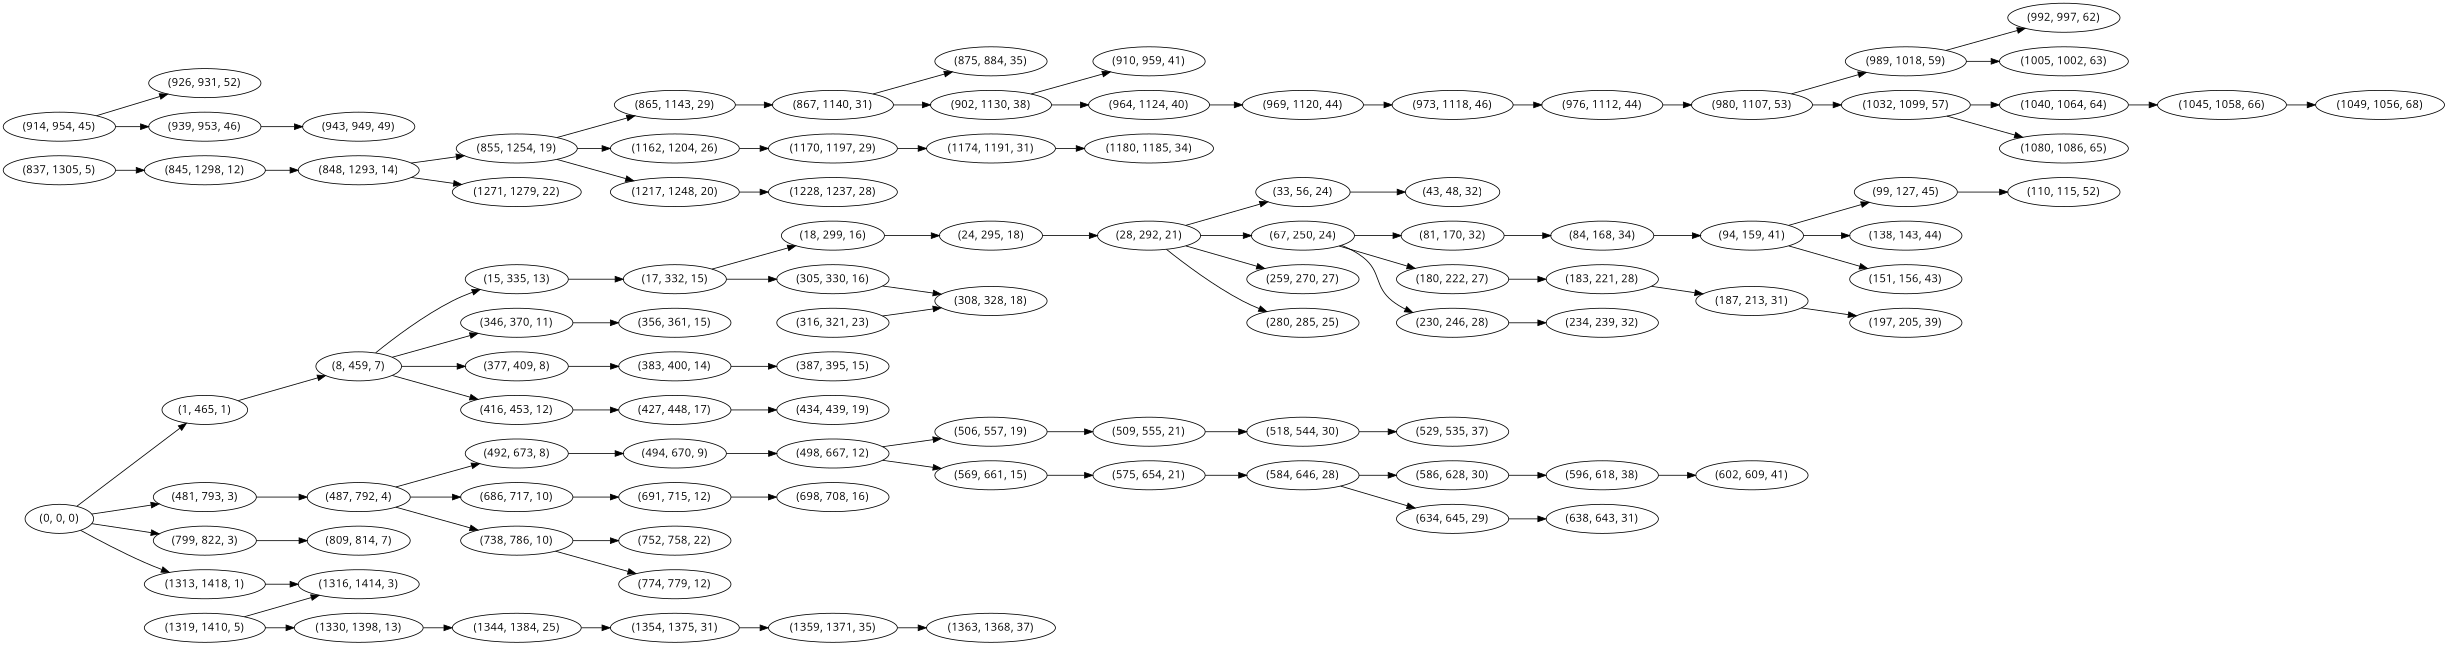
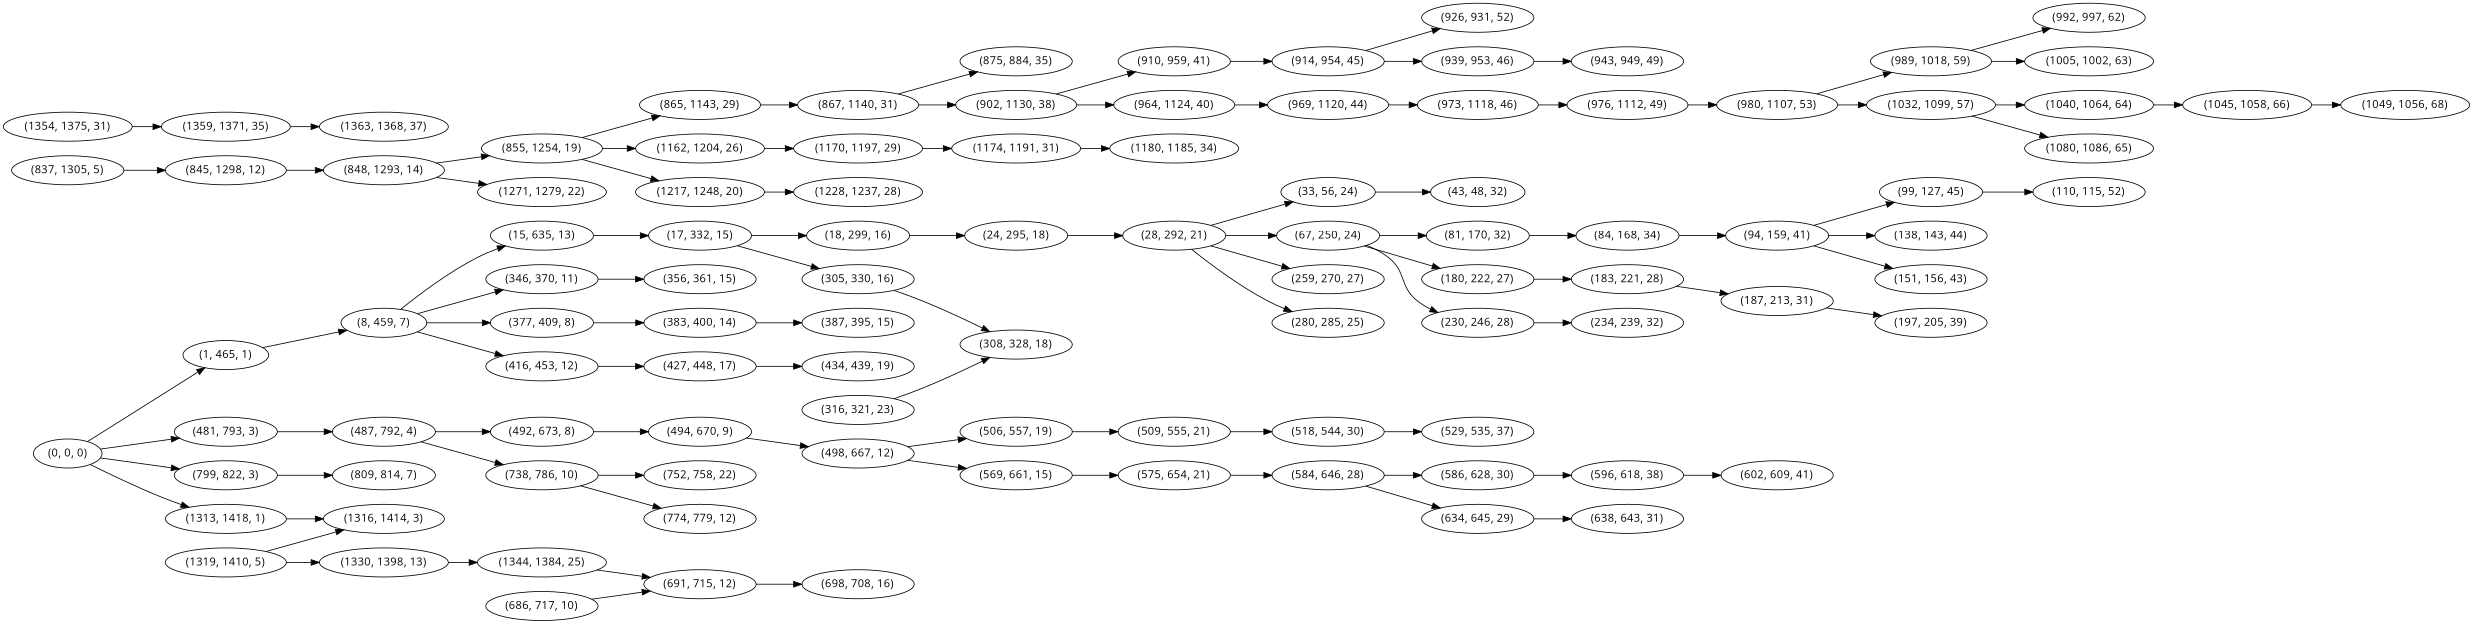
none -> (1247, 61)
(1602, 105) -> (1627, 105)
(517, 279) -> (542, 236)
(431, 497) -> none
(592, 628) -> (620, 573)
